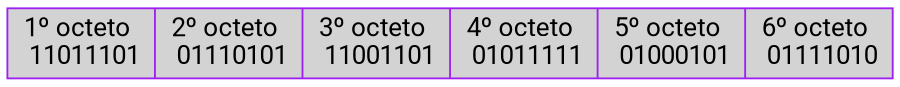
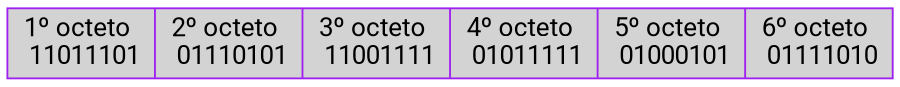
(376, 56) -> (376, 56)
